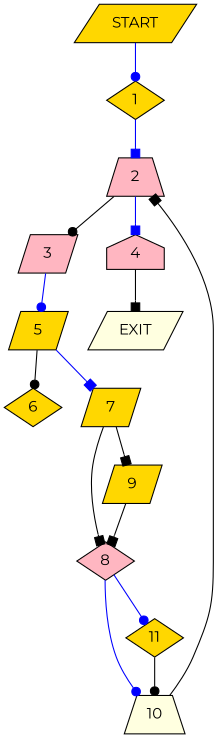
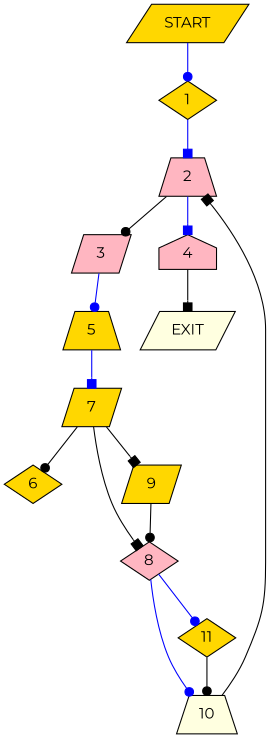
(38, 331) -> (92, 331)
(36, 365) -> (63, 446)
(120, 519) -> (151, 518)
